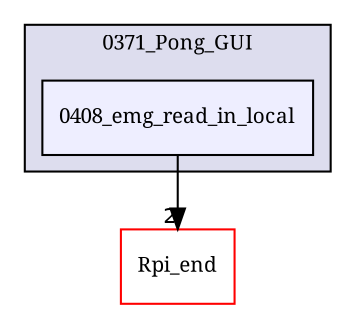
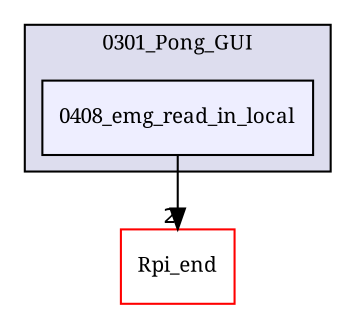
(178, 44) -> (178, 44)
